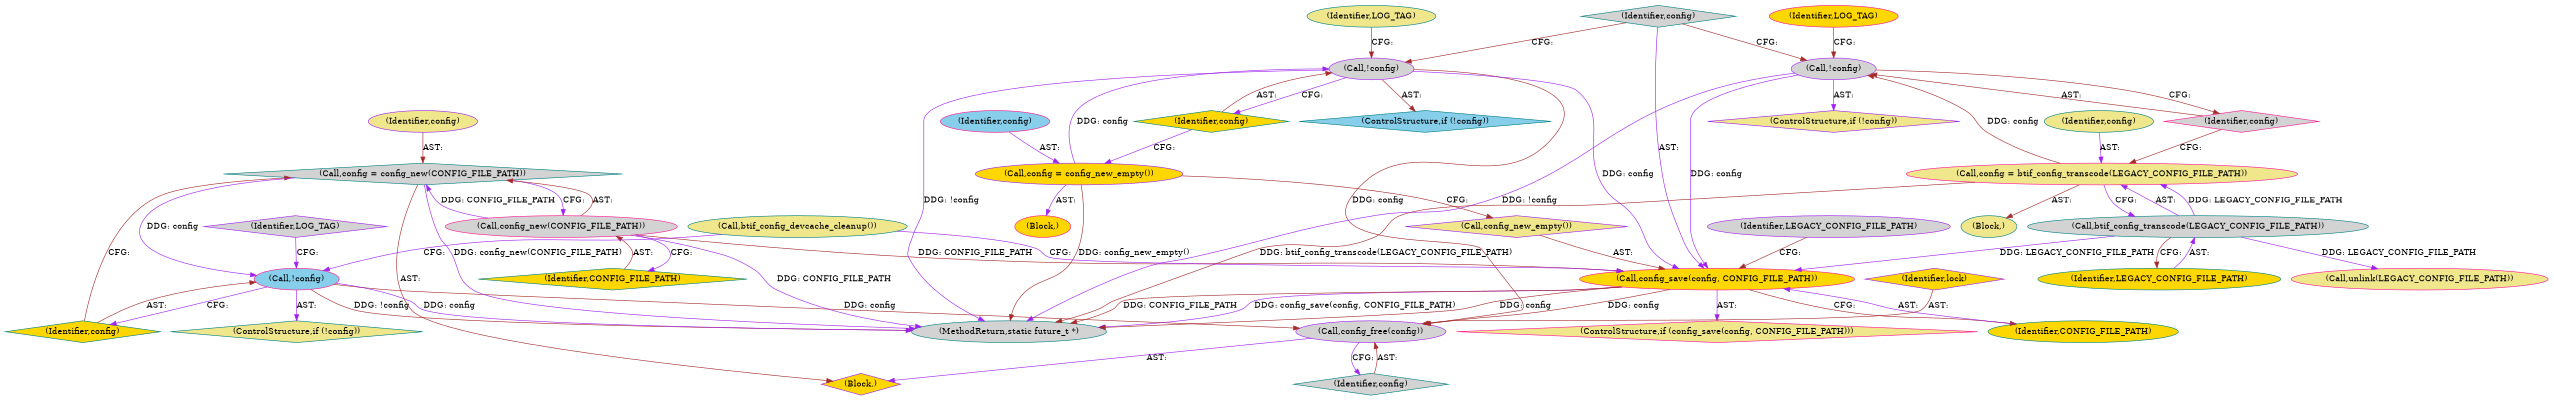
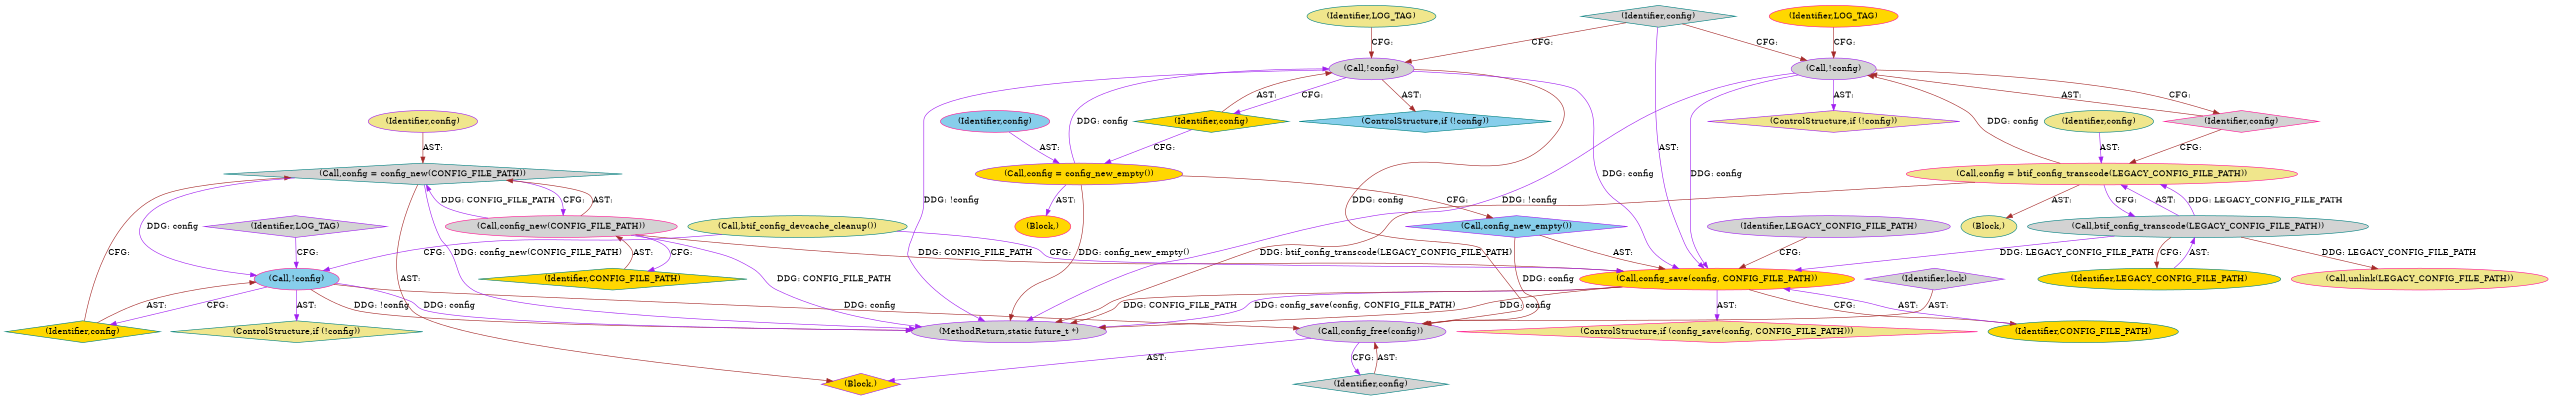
(1516, 227) -> (1516, 227)
(2306, 252) -> (2306, 252)
(1935, 279) -> (1935, 279)
(1551, 310) -> (1526, 316)
(1009, 332) -> (1009, 332)
